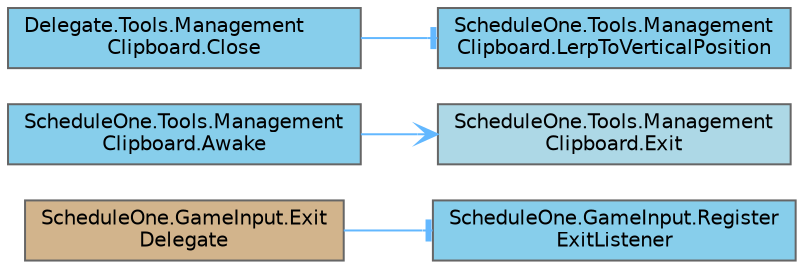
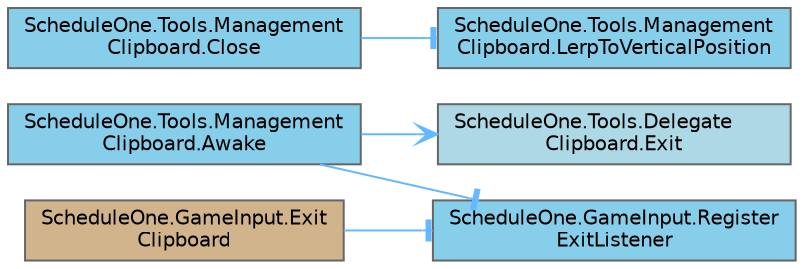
(184, 38) -> (184, 38)
(614, 134) -> (614, 134)
none -> (394, 181)
(184, 230) -> (184, 230)
